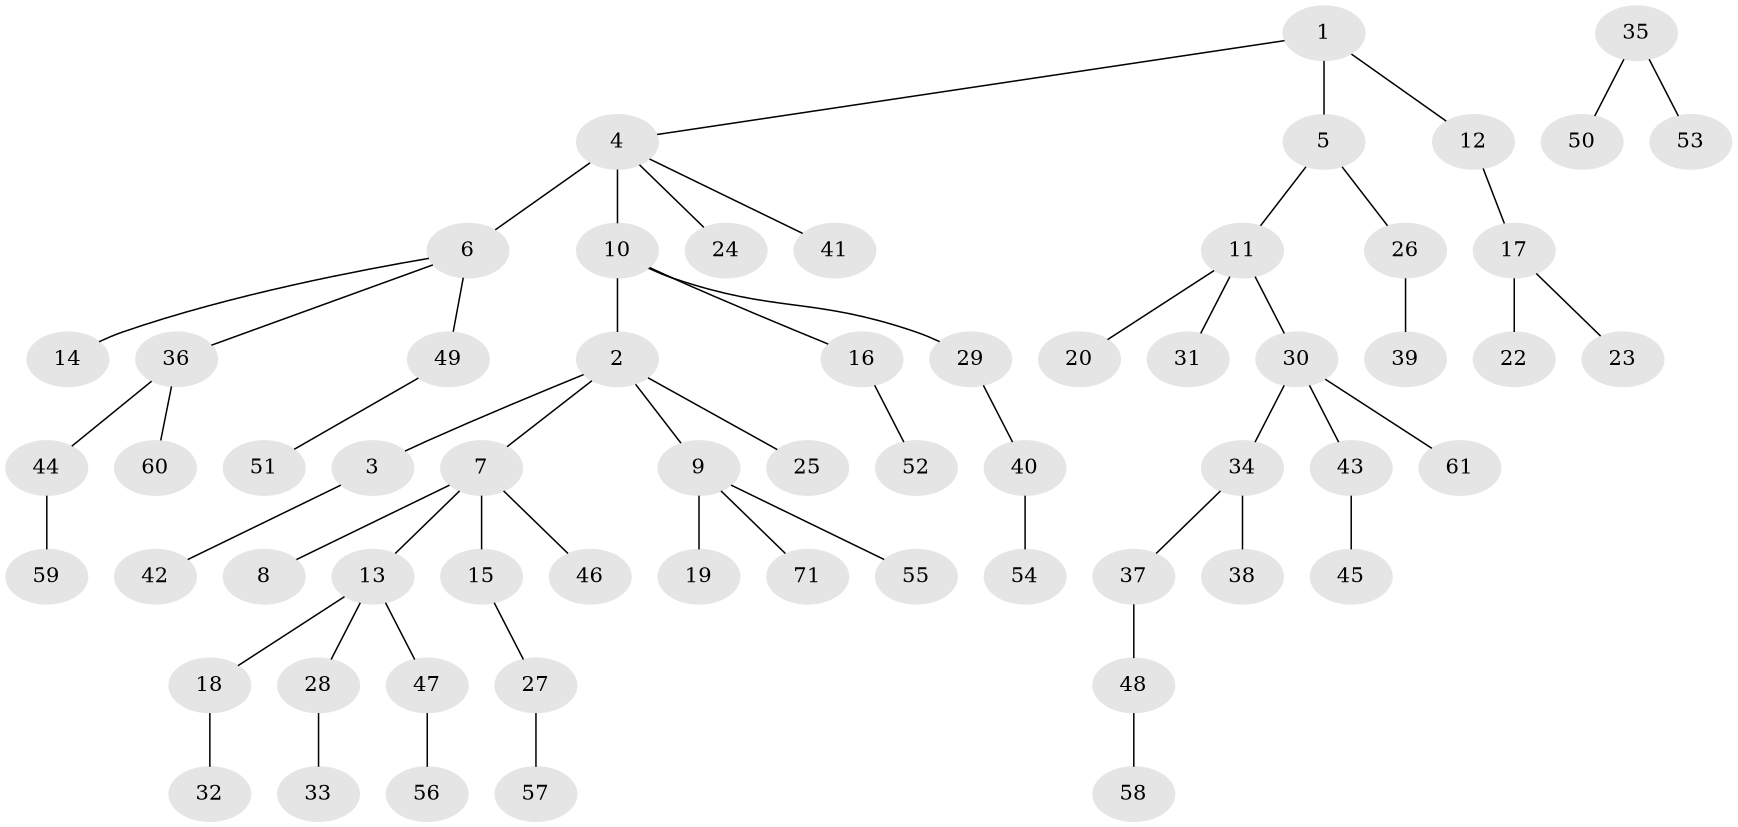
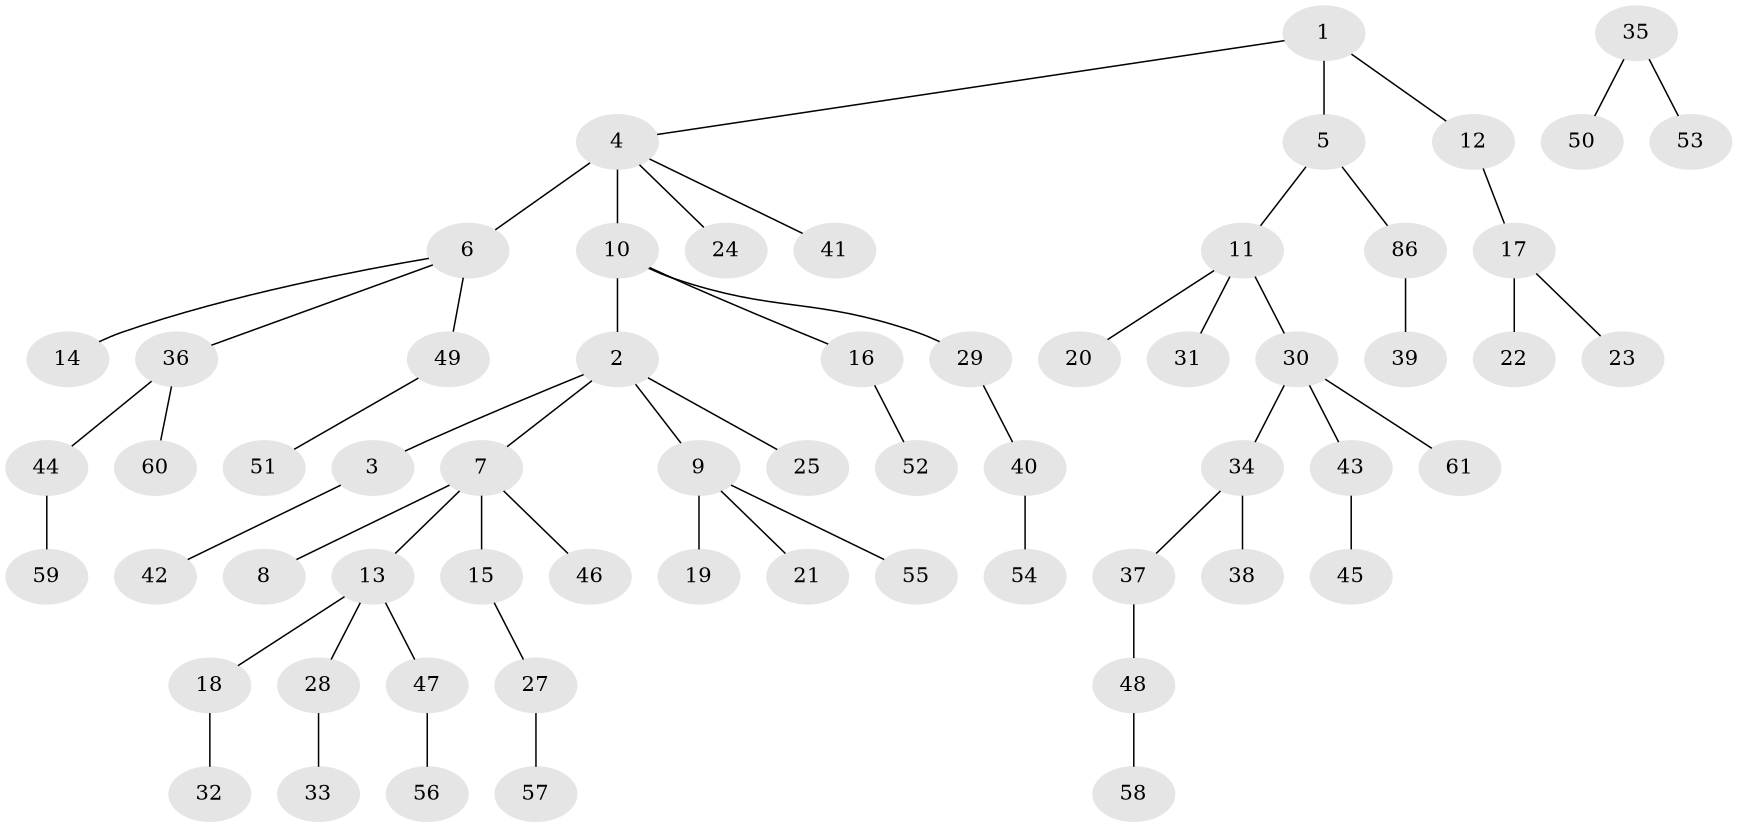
(1406, 251) -> (1406, 251)
(808, 577) -> (808, 577)
